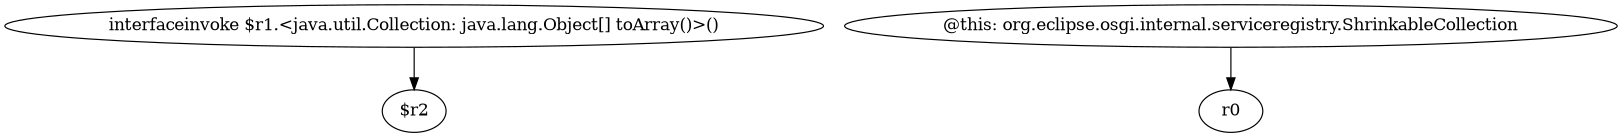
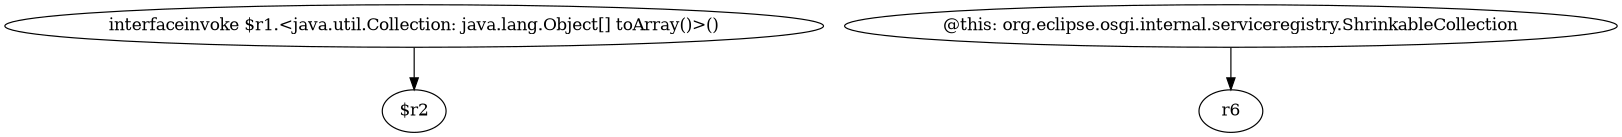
(1231, 111) -> (1231, 111)
